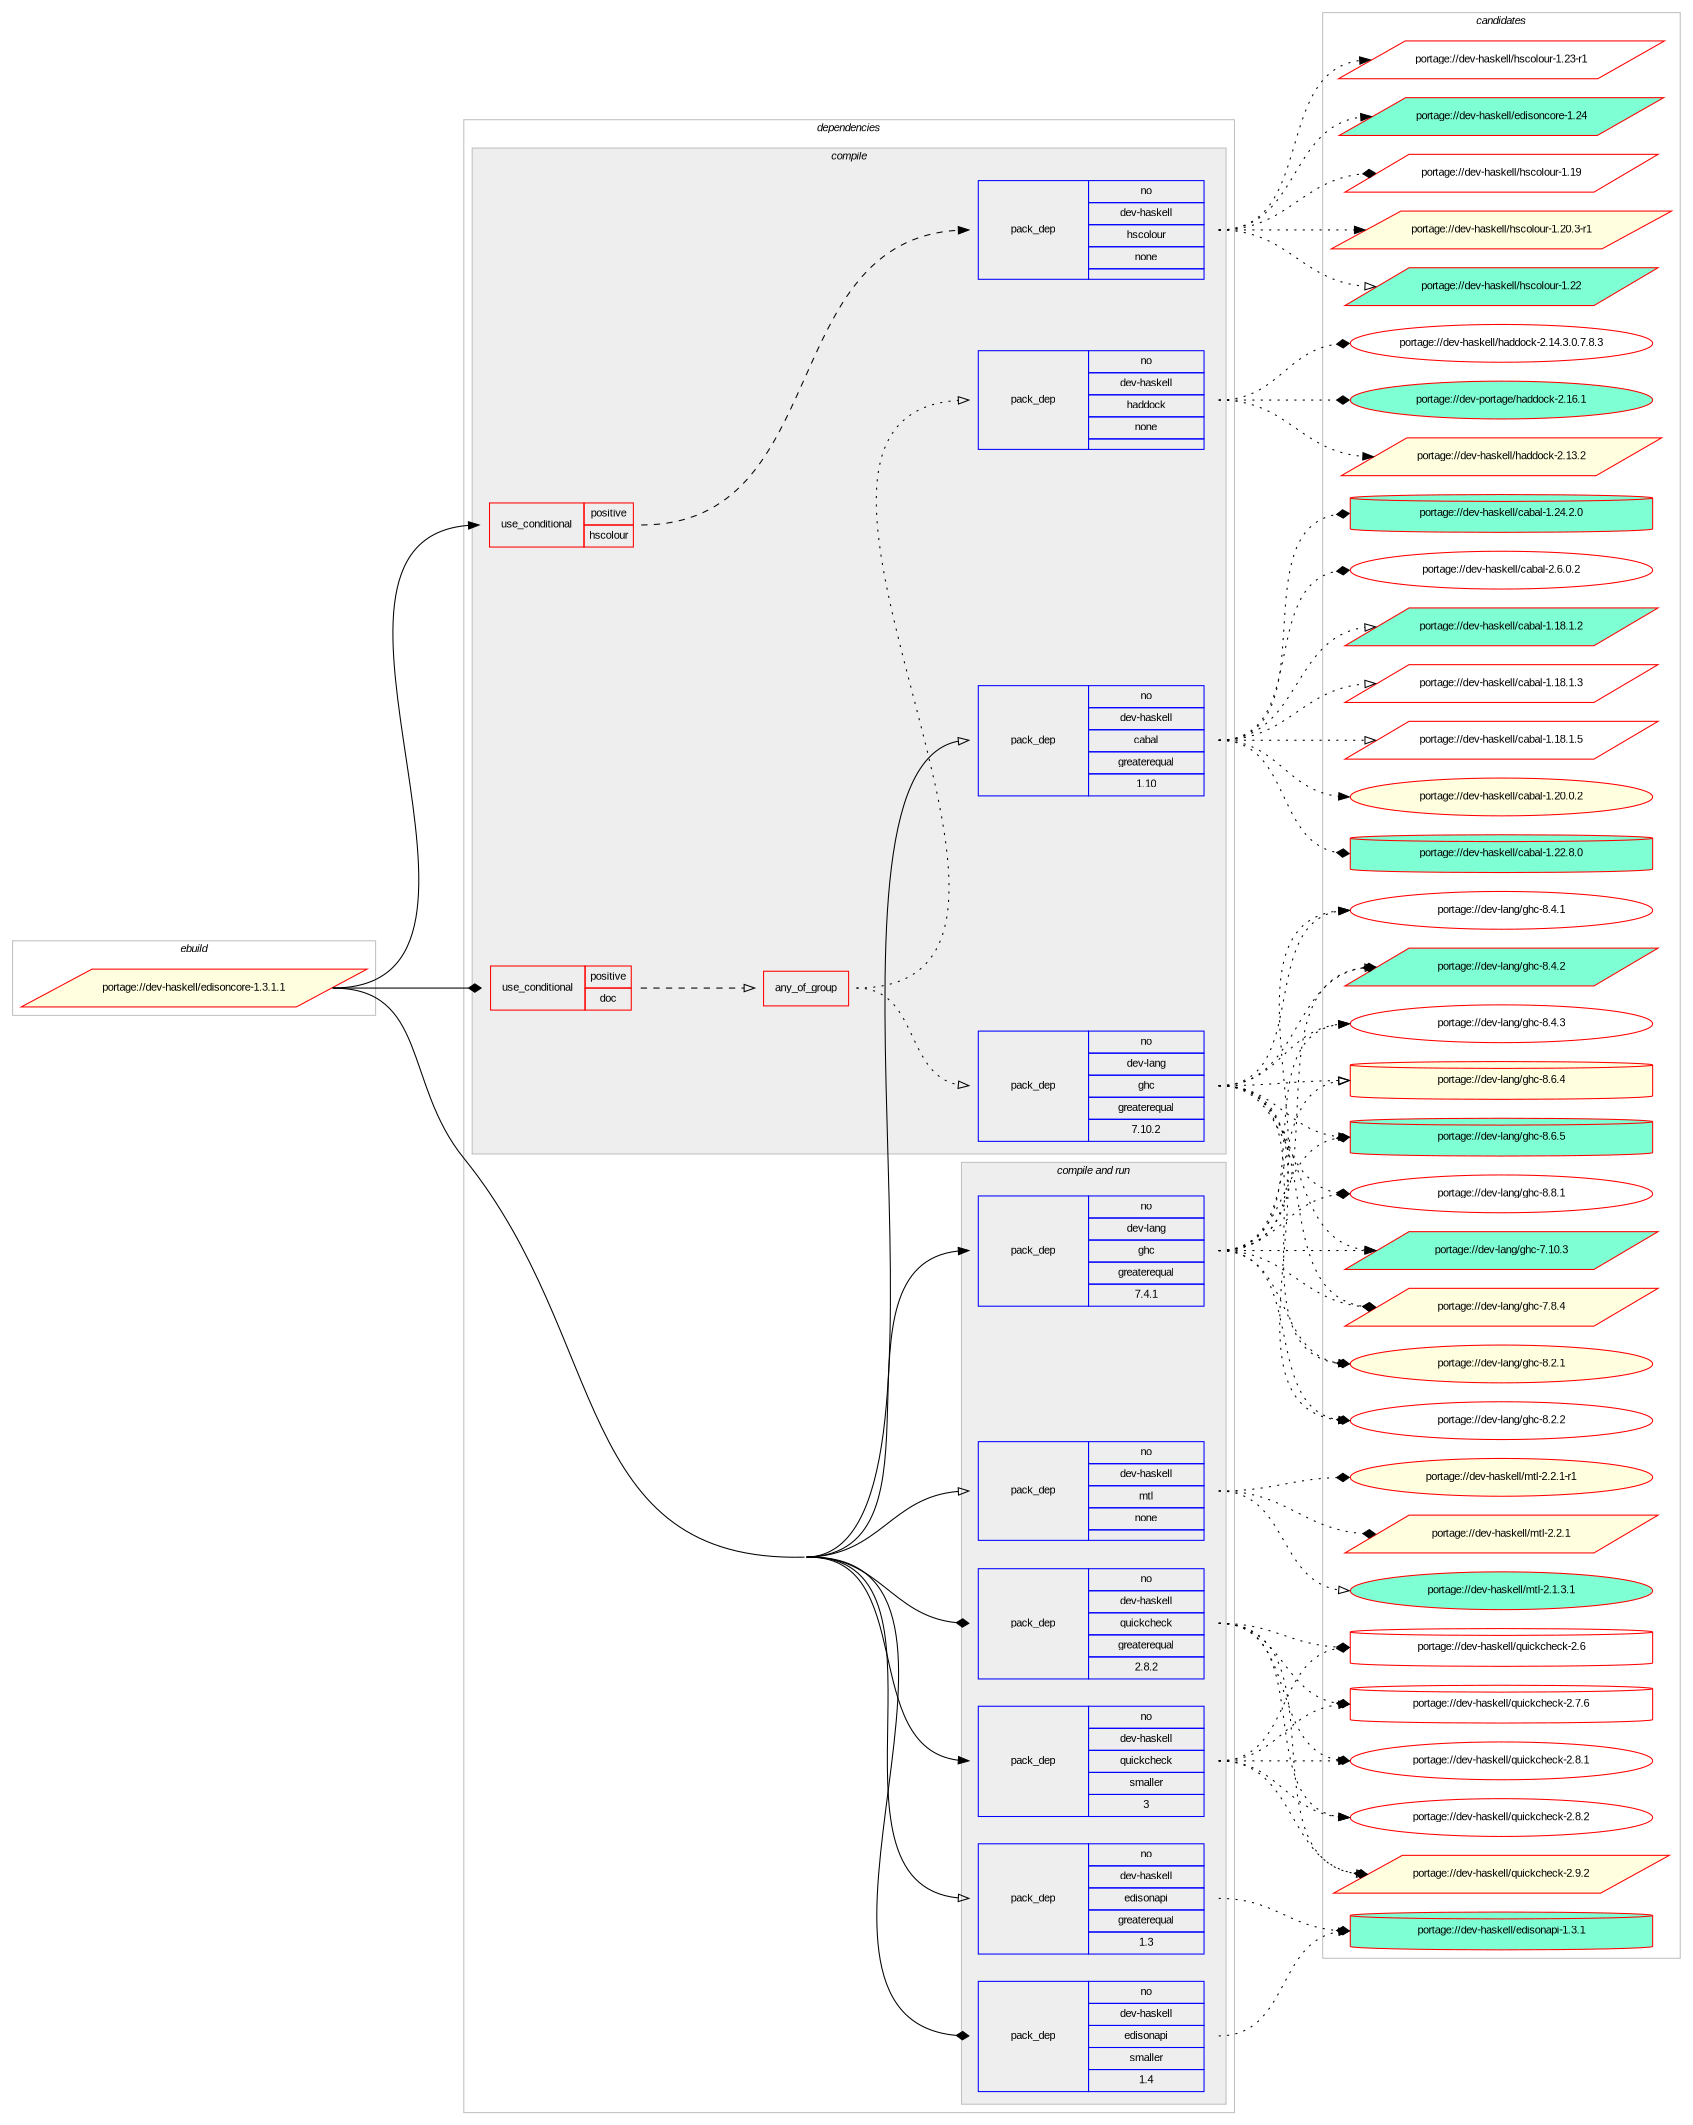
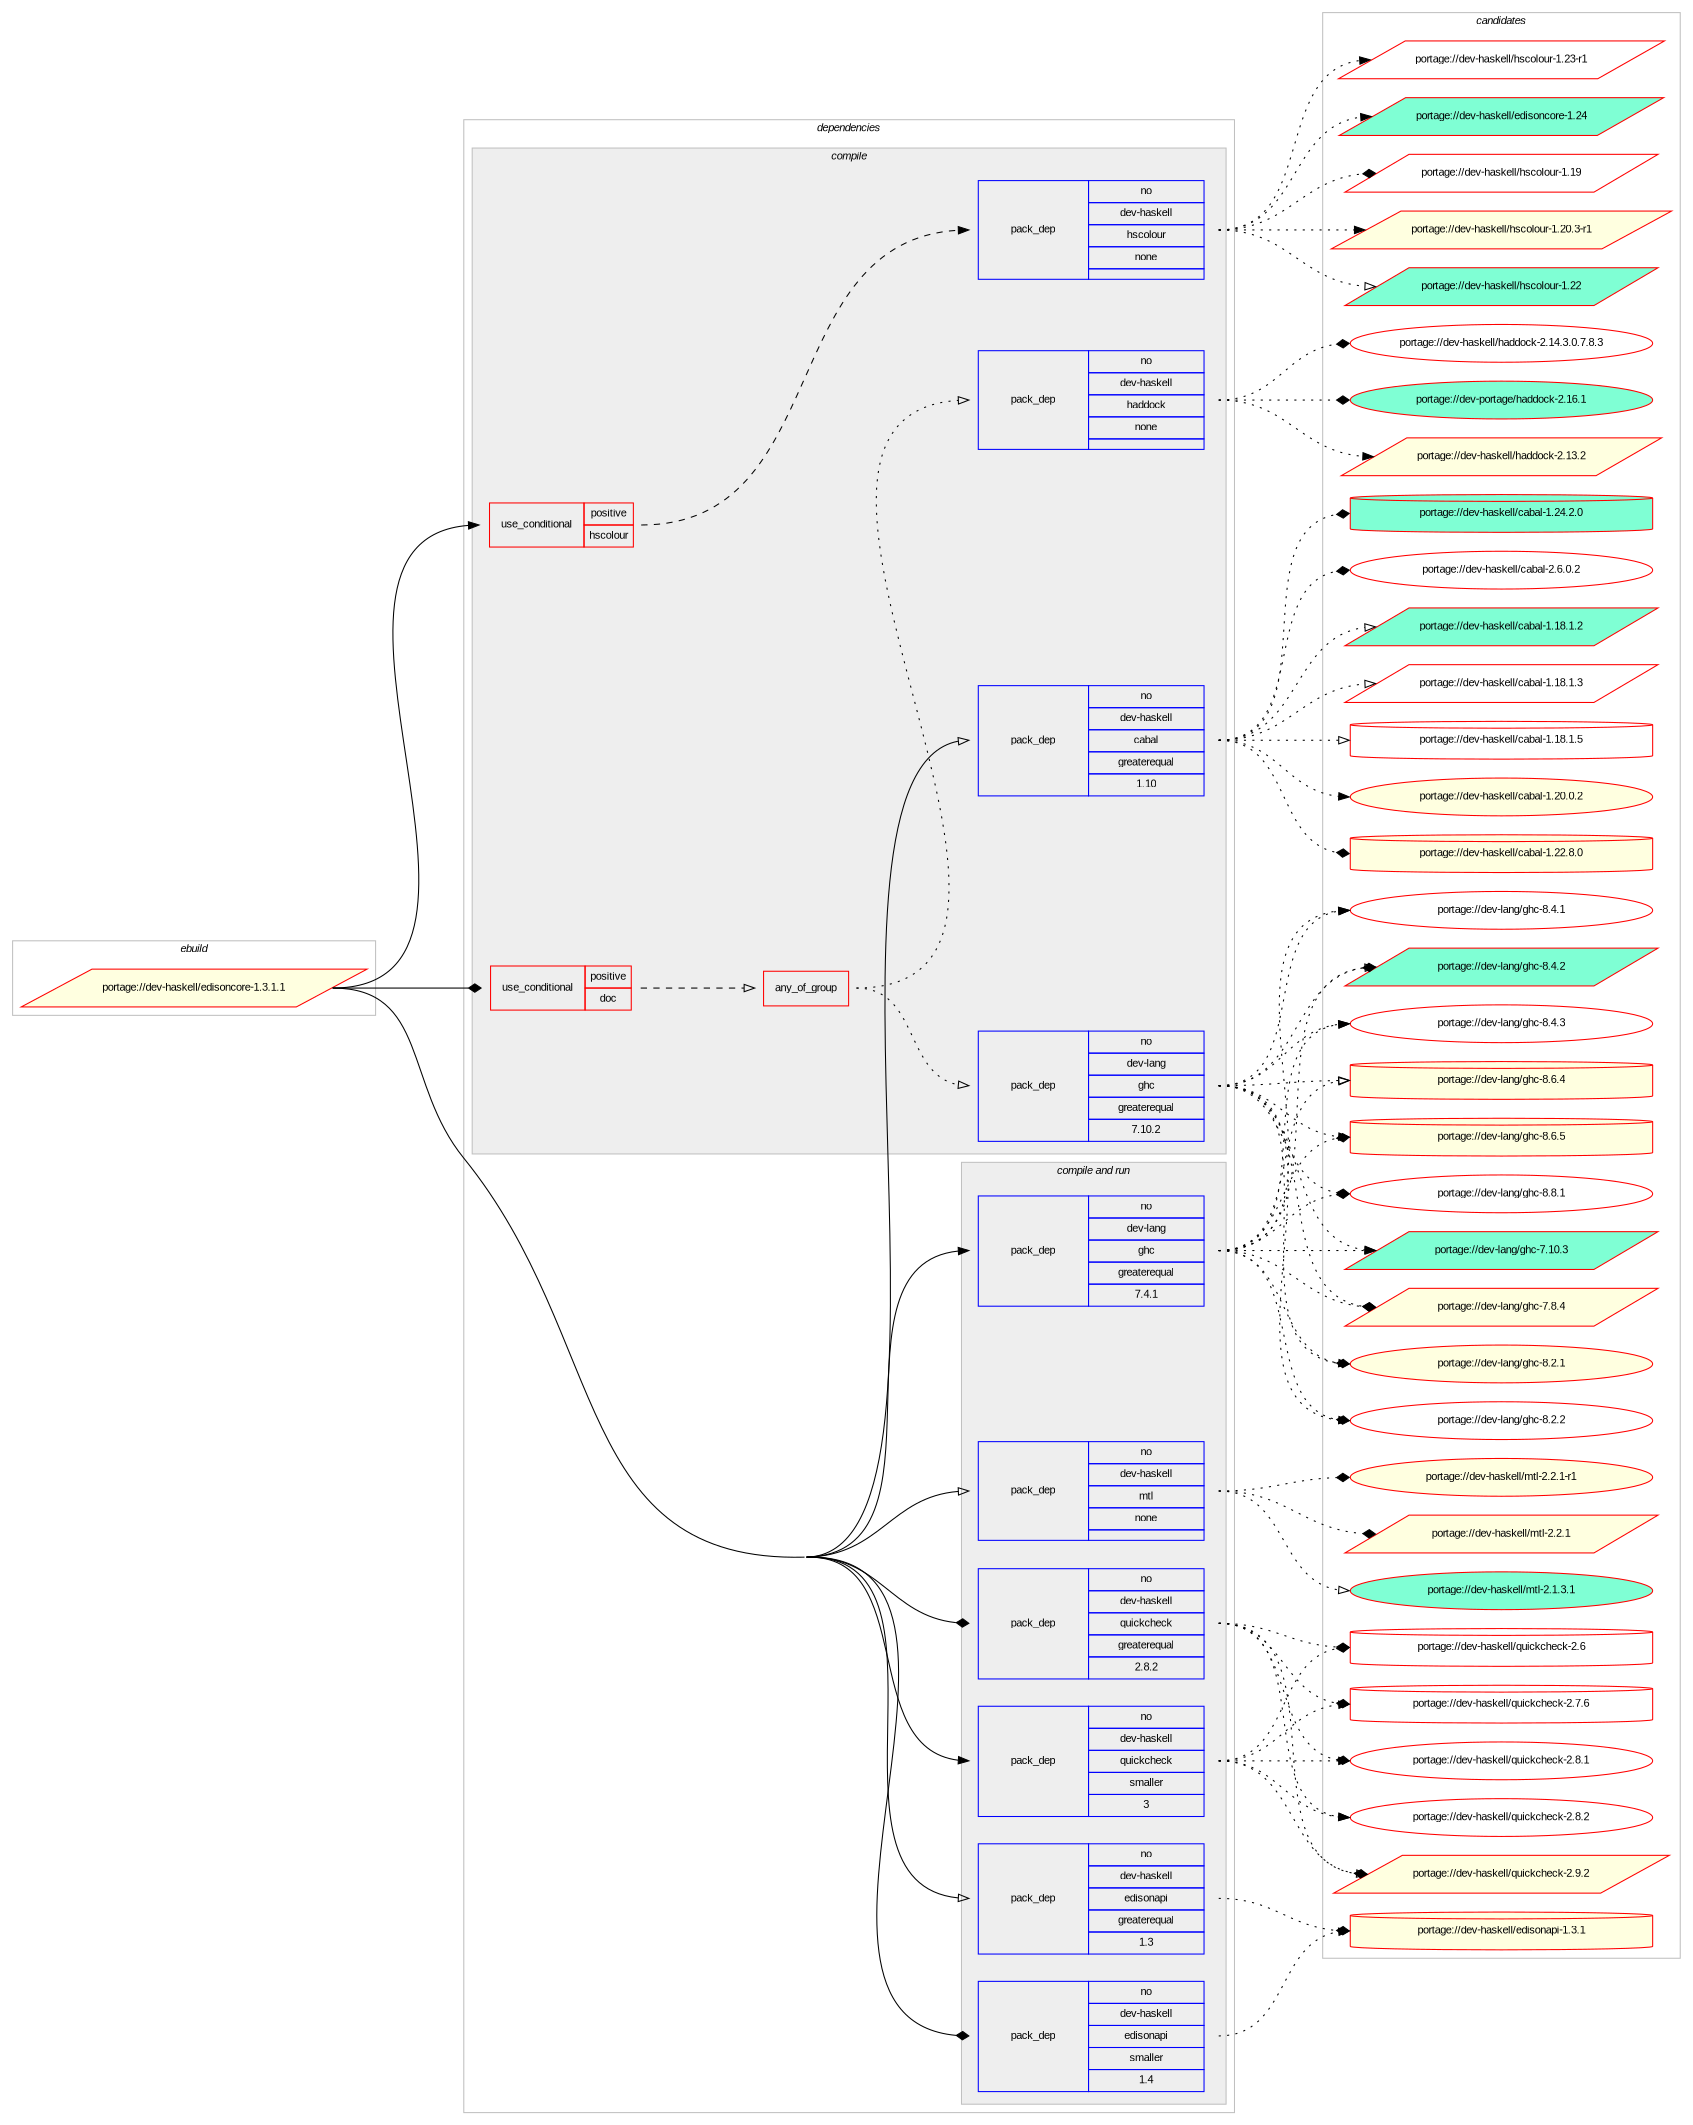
(1501, 740) -> (1501, 740)
(1501, 854) -> (1501, 854)
(1501, 1137) -> (1501, 1137)
(1501, 1931) -> (1501, 1931)
